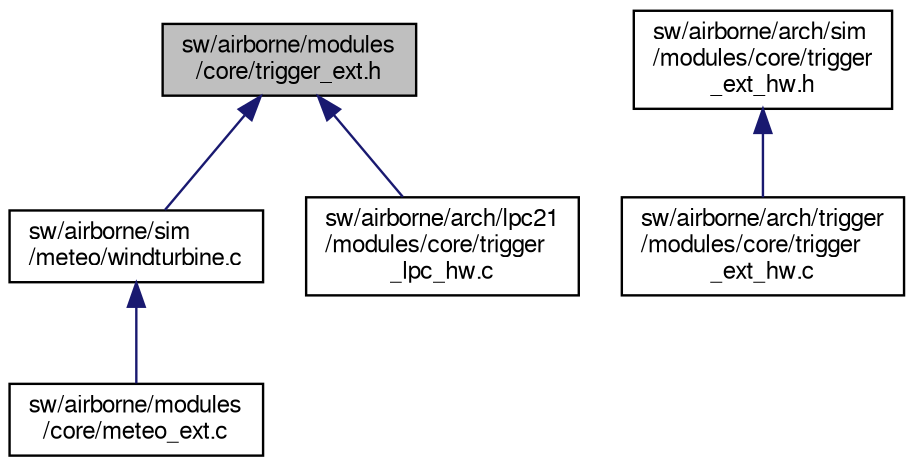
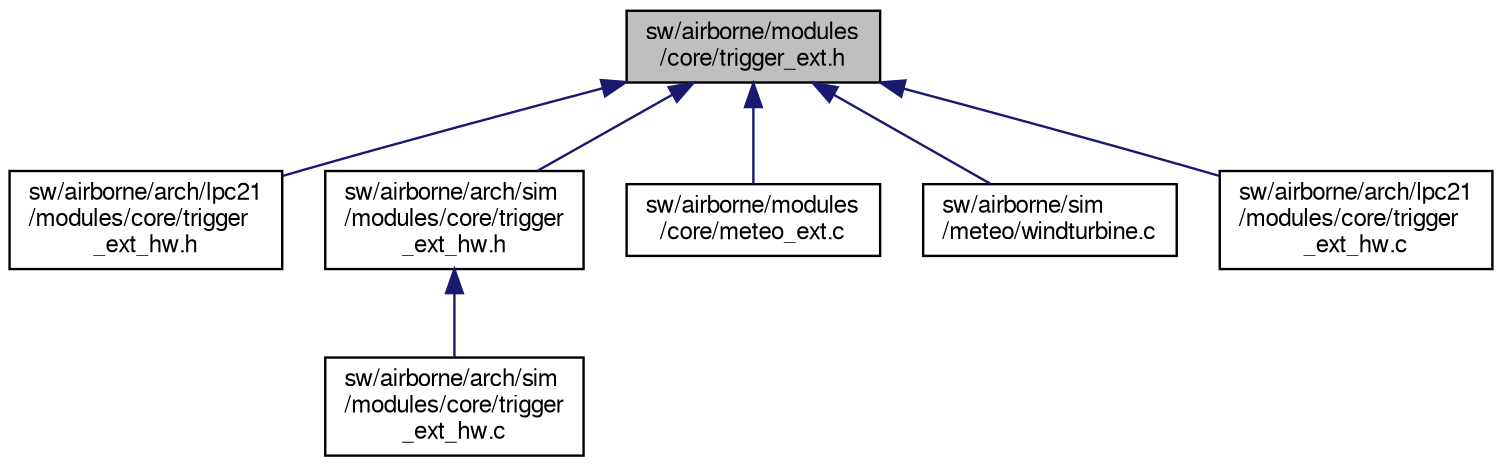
none -> (605, 133)
none -> (146, 220)
(442, 246) -> (1356, 220)
(763, 246) -> (454, 407)
(136, 345) -> (753, 145)
